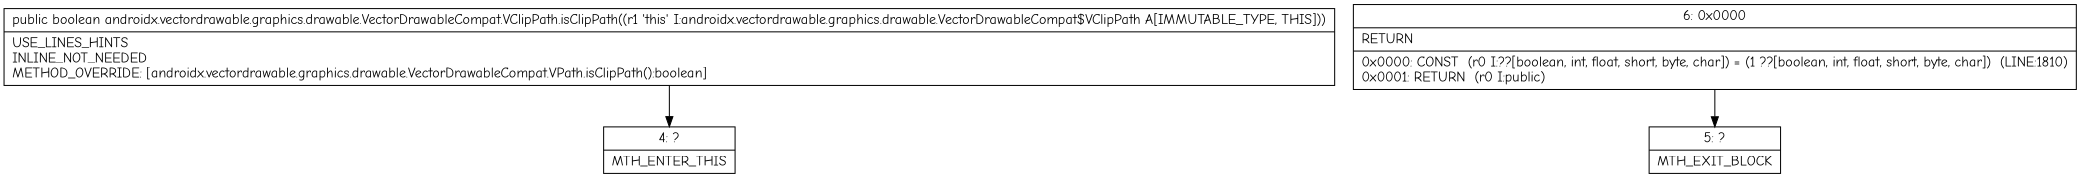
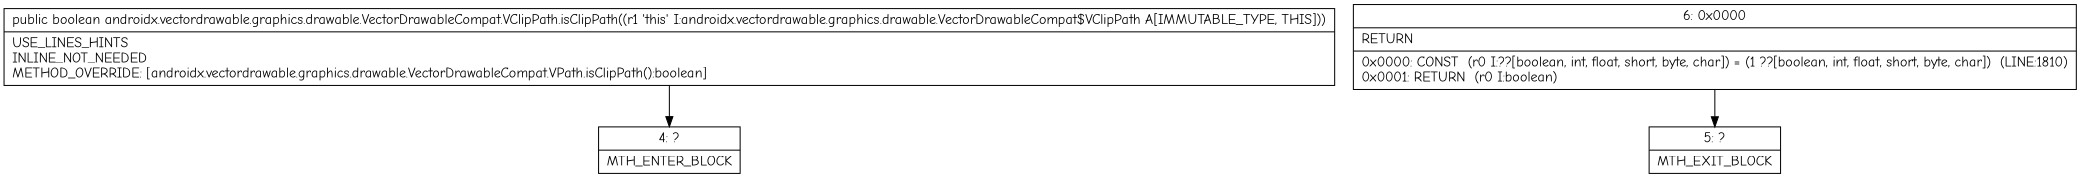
(1456, 77) -> (1462, 77)
(669, 161) -> (669, 161)
